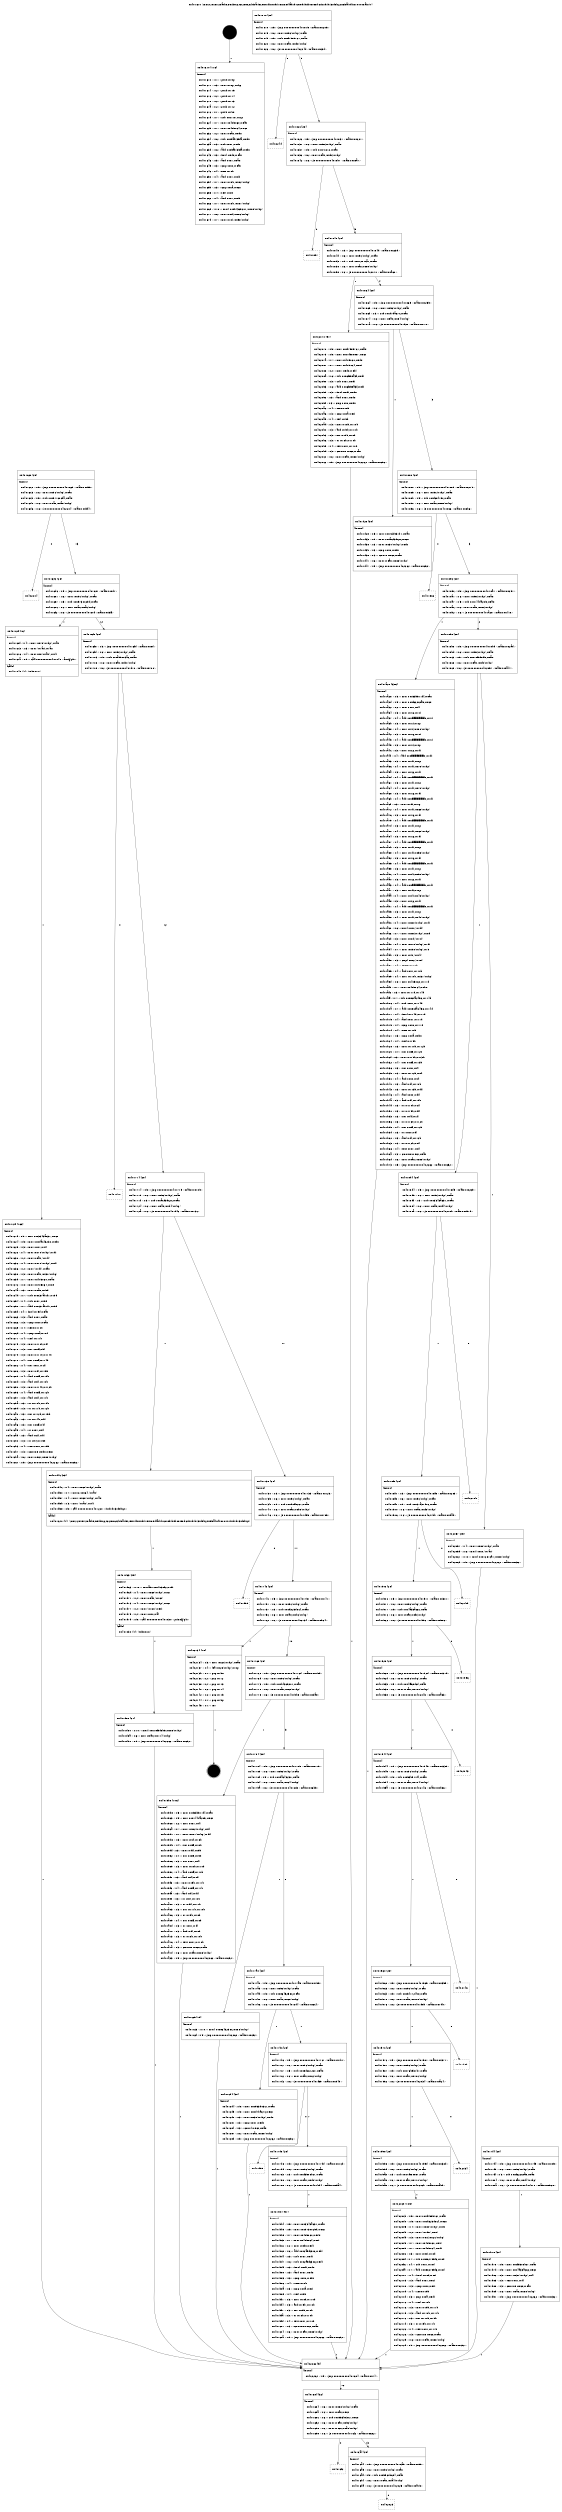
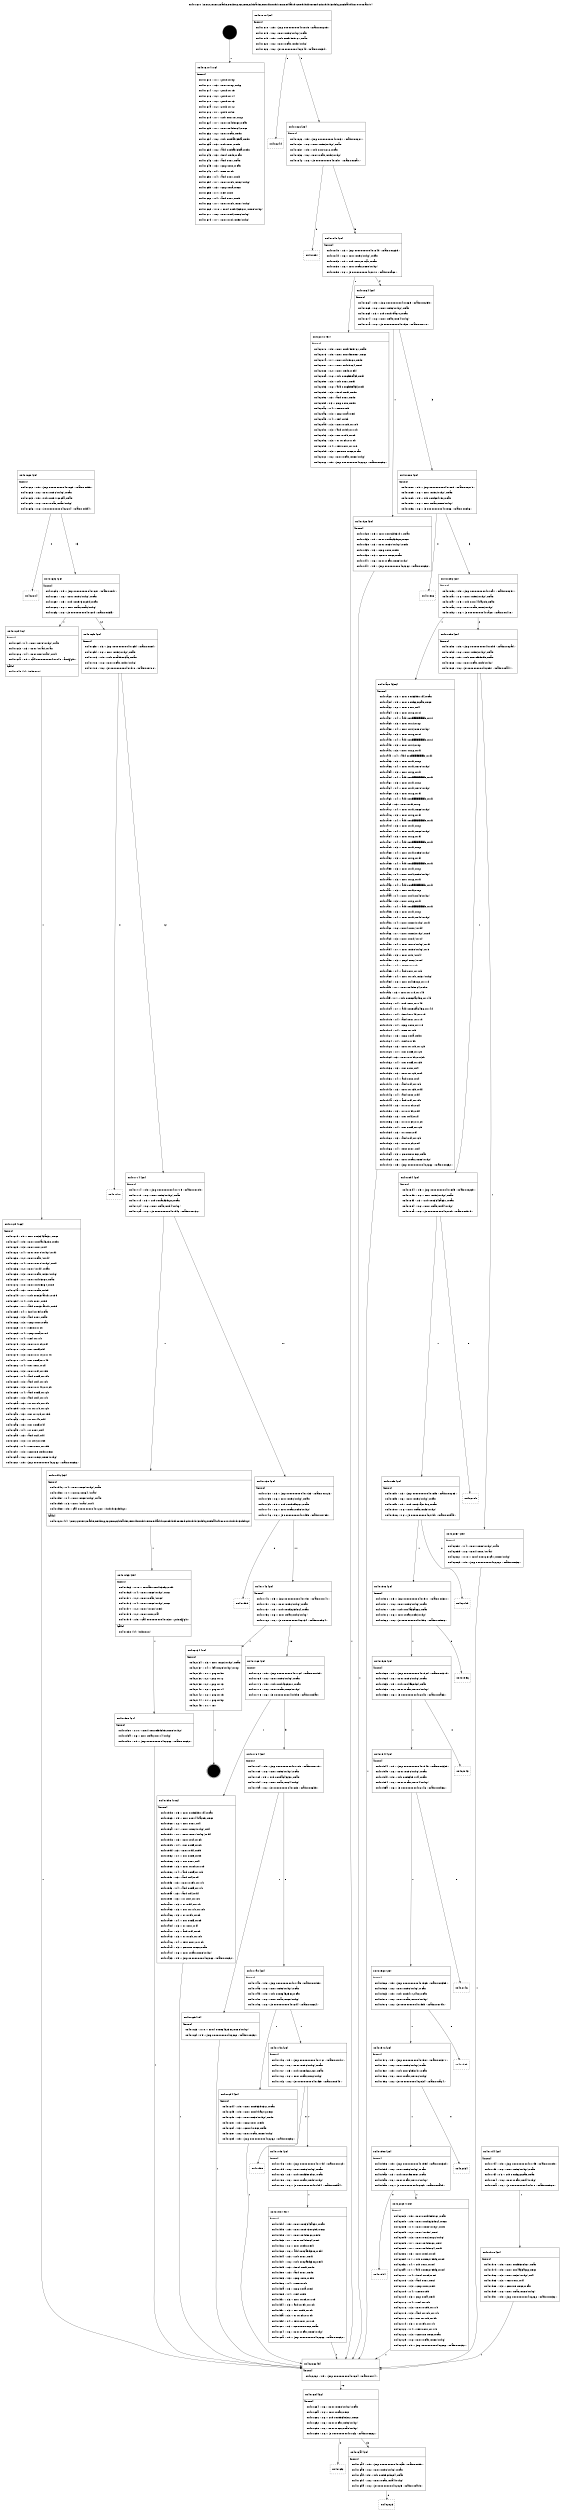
none -> (358, 1464)
none -> (379, 2275)
